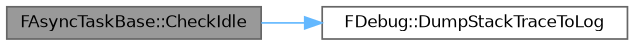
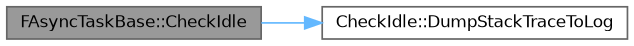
(475, 23) -> (475, 23)
